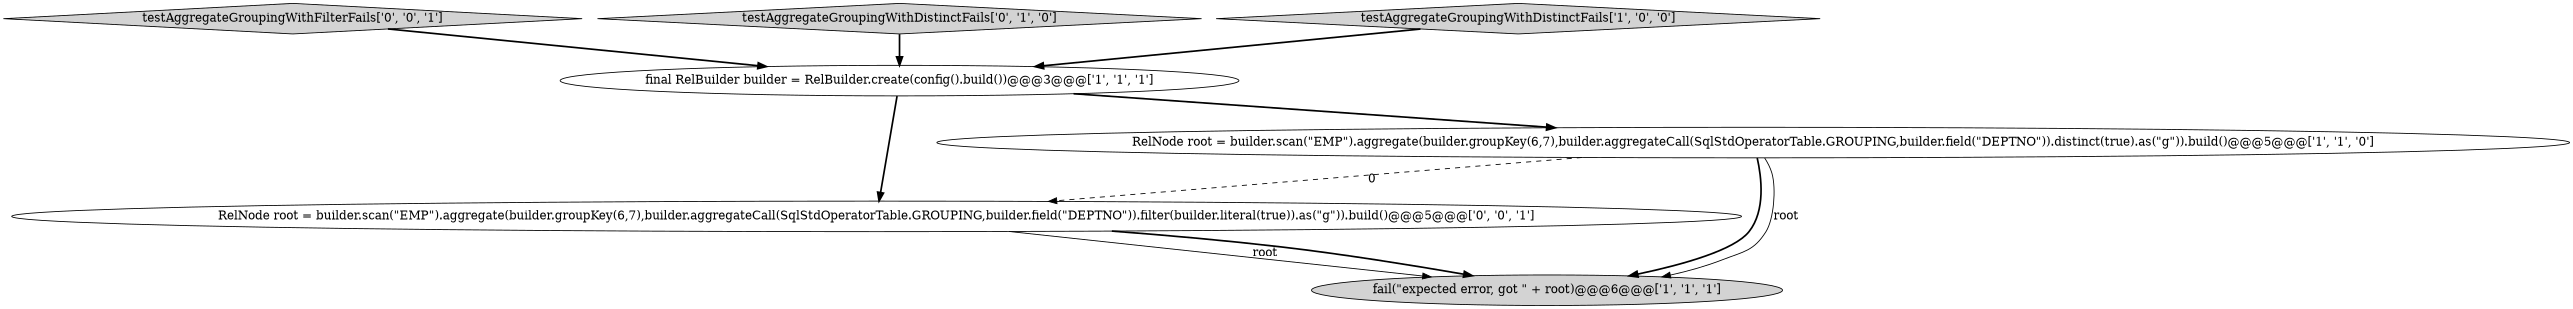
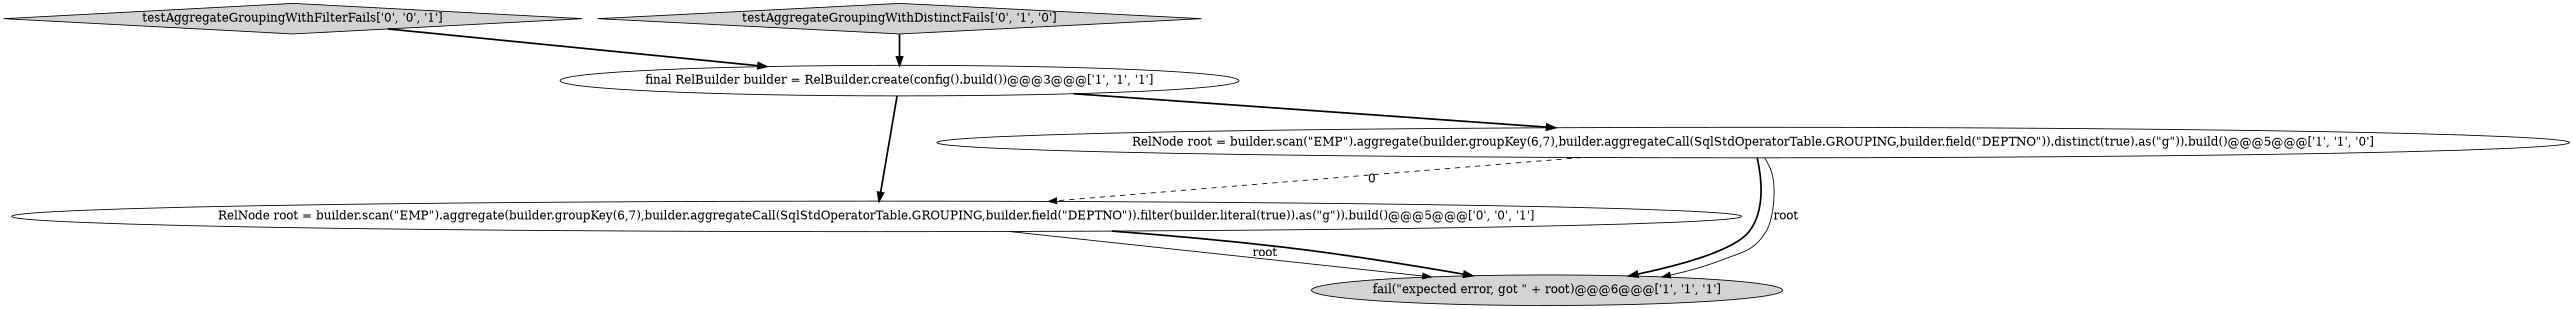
(1518, 19) -> none
